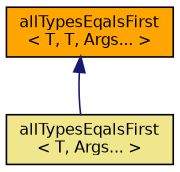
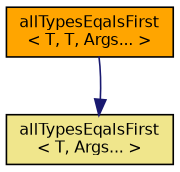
(79, 94) -> (101, 78)
